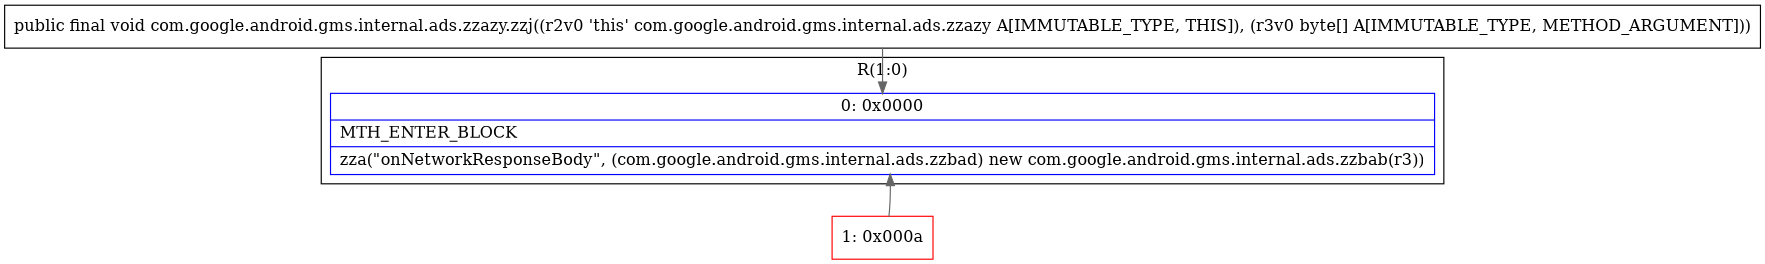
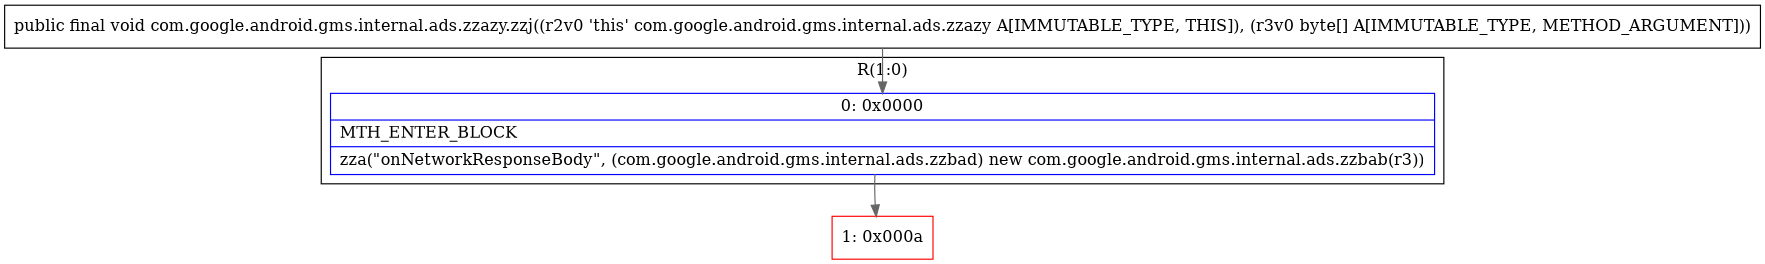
(890, 201) -> (875, 191)
